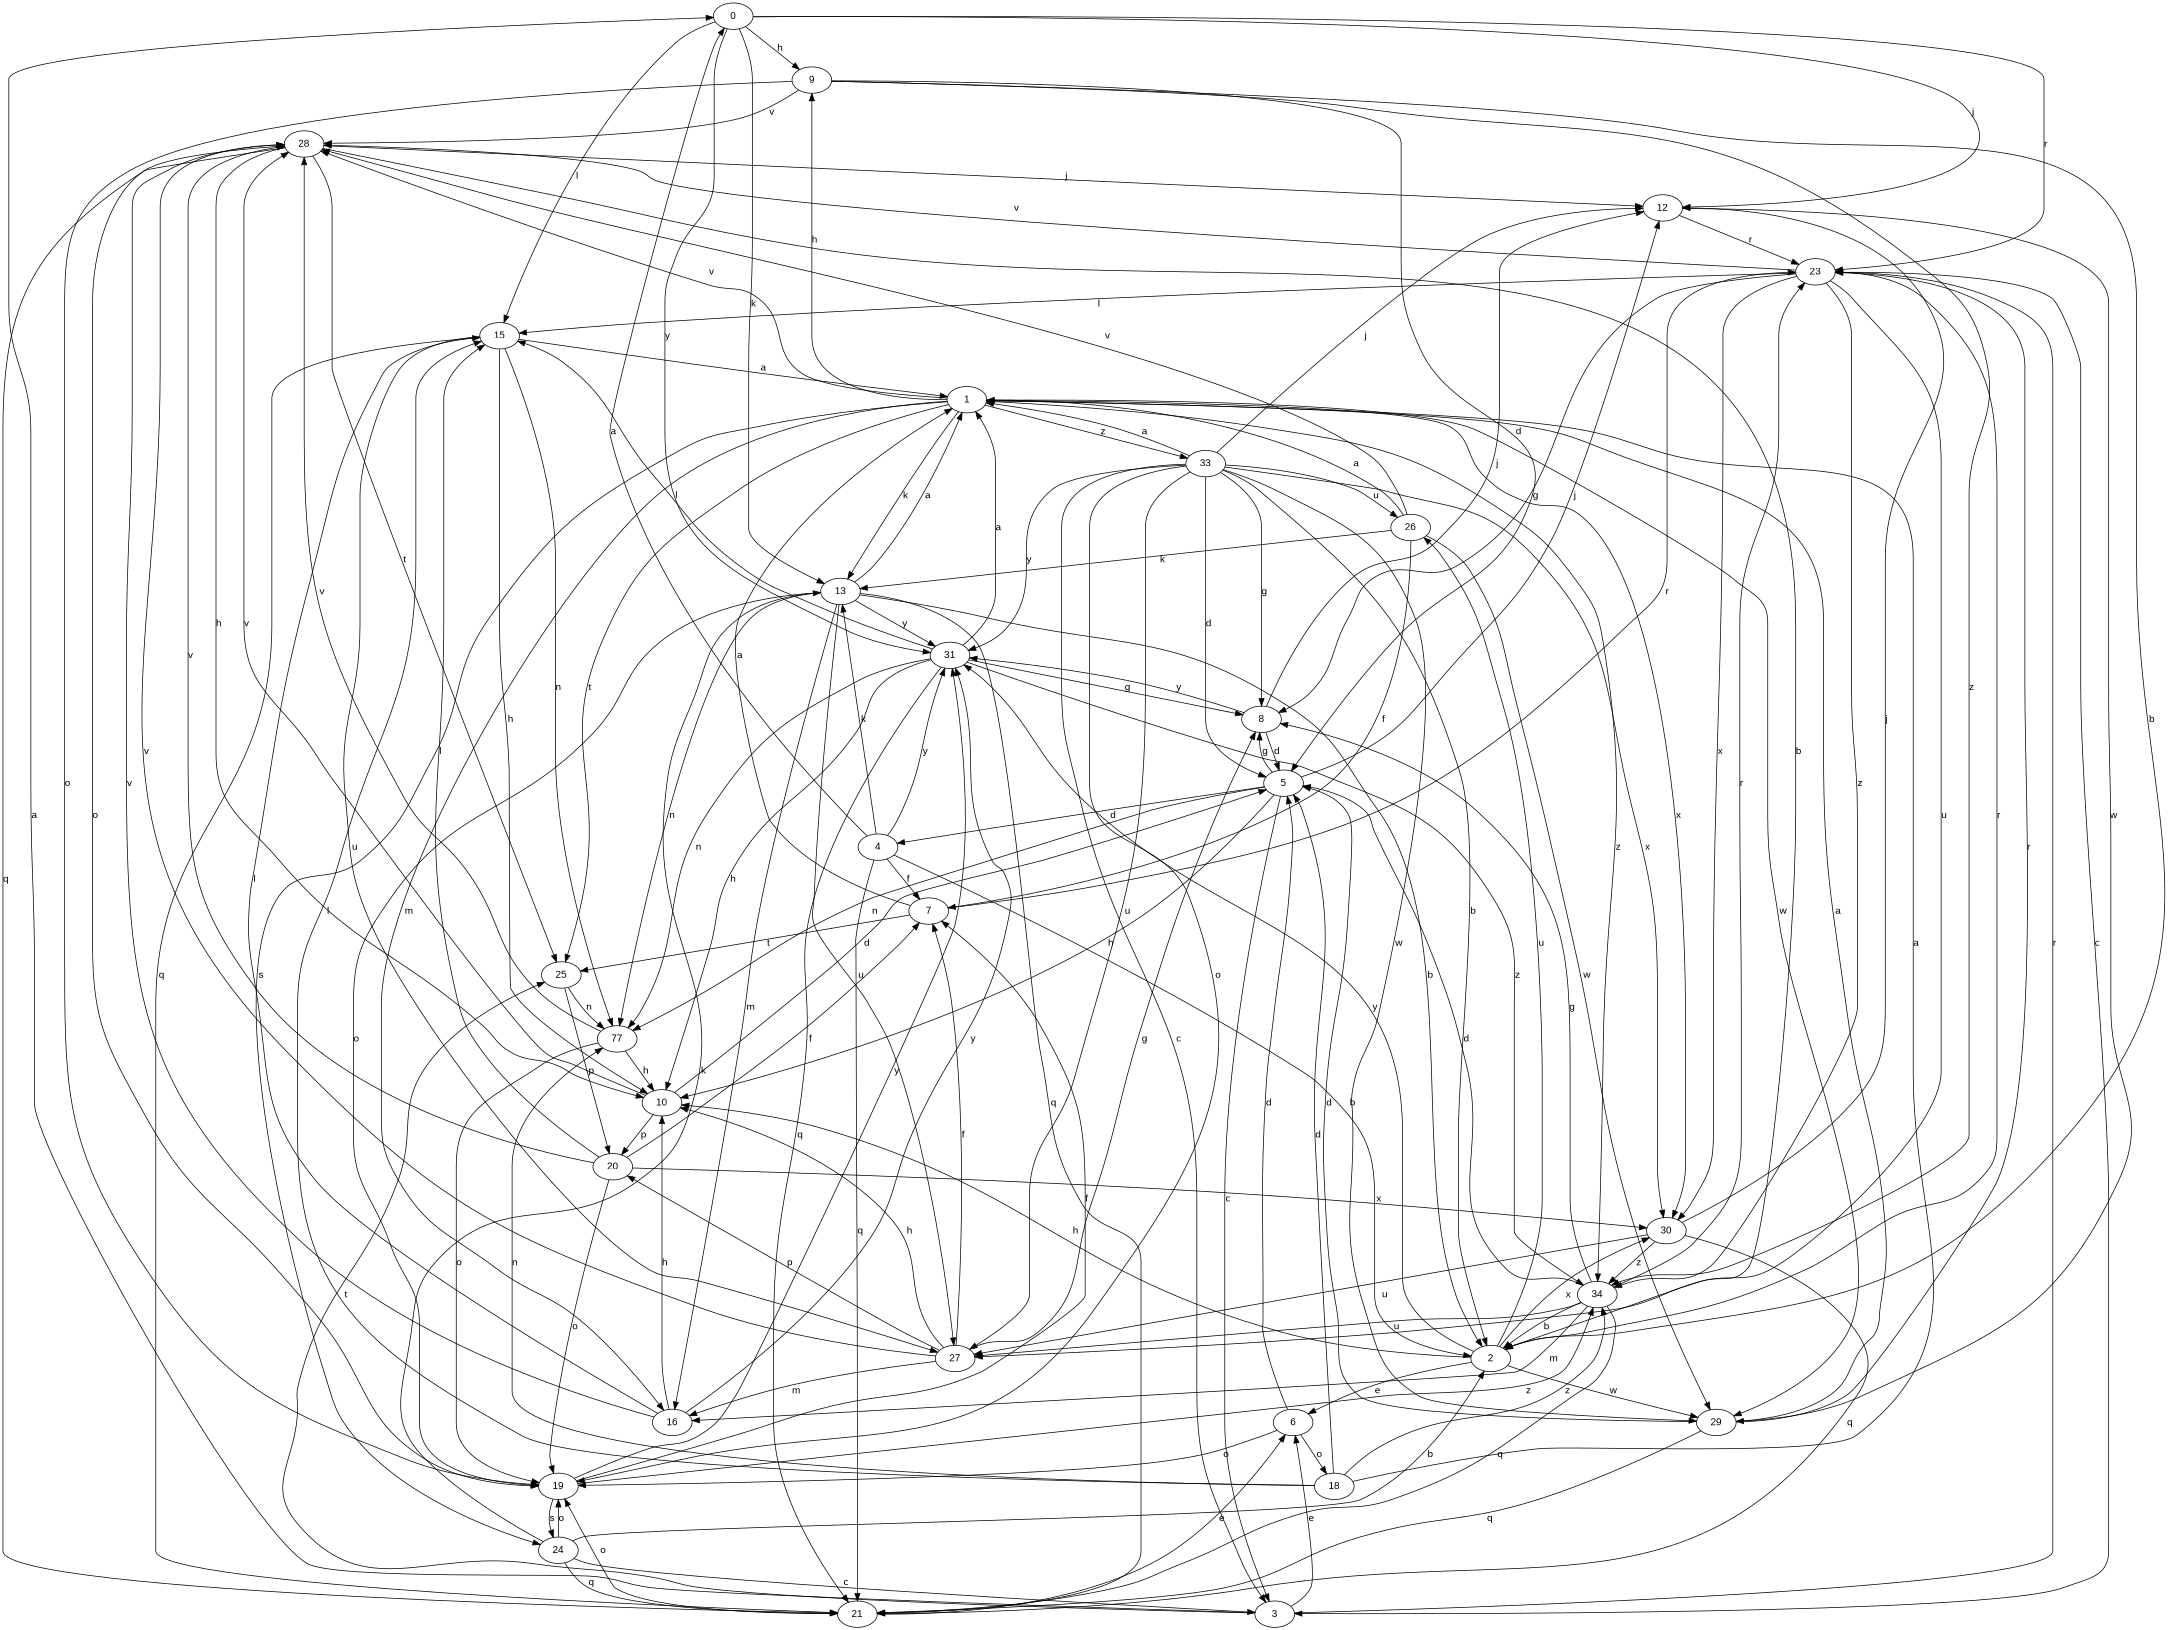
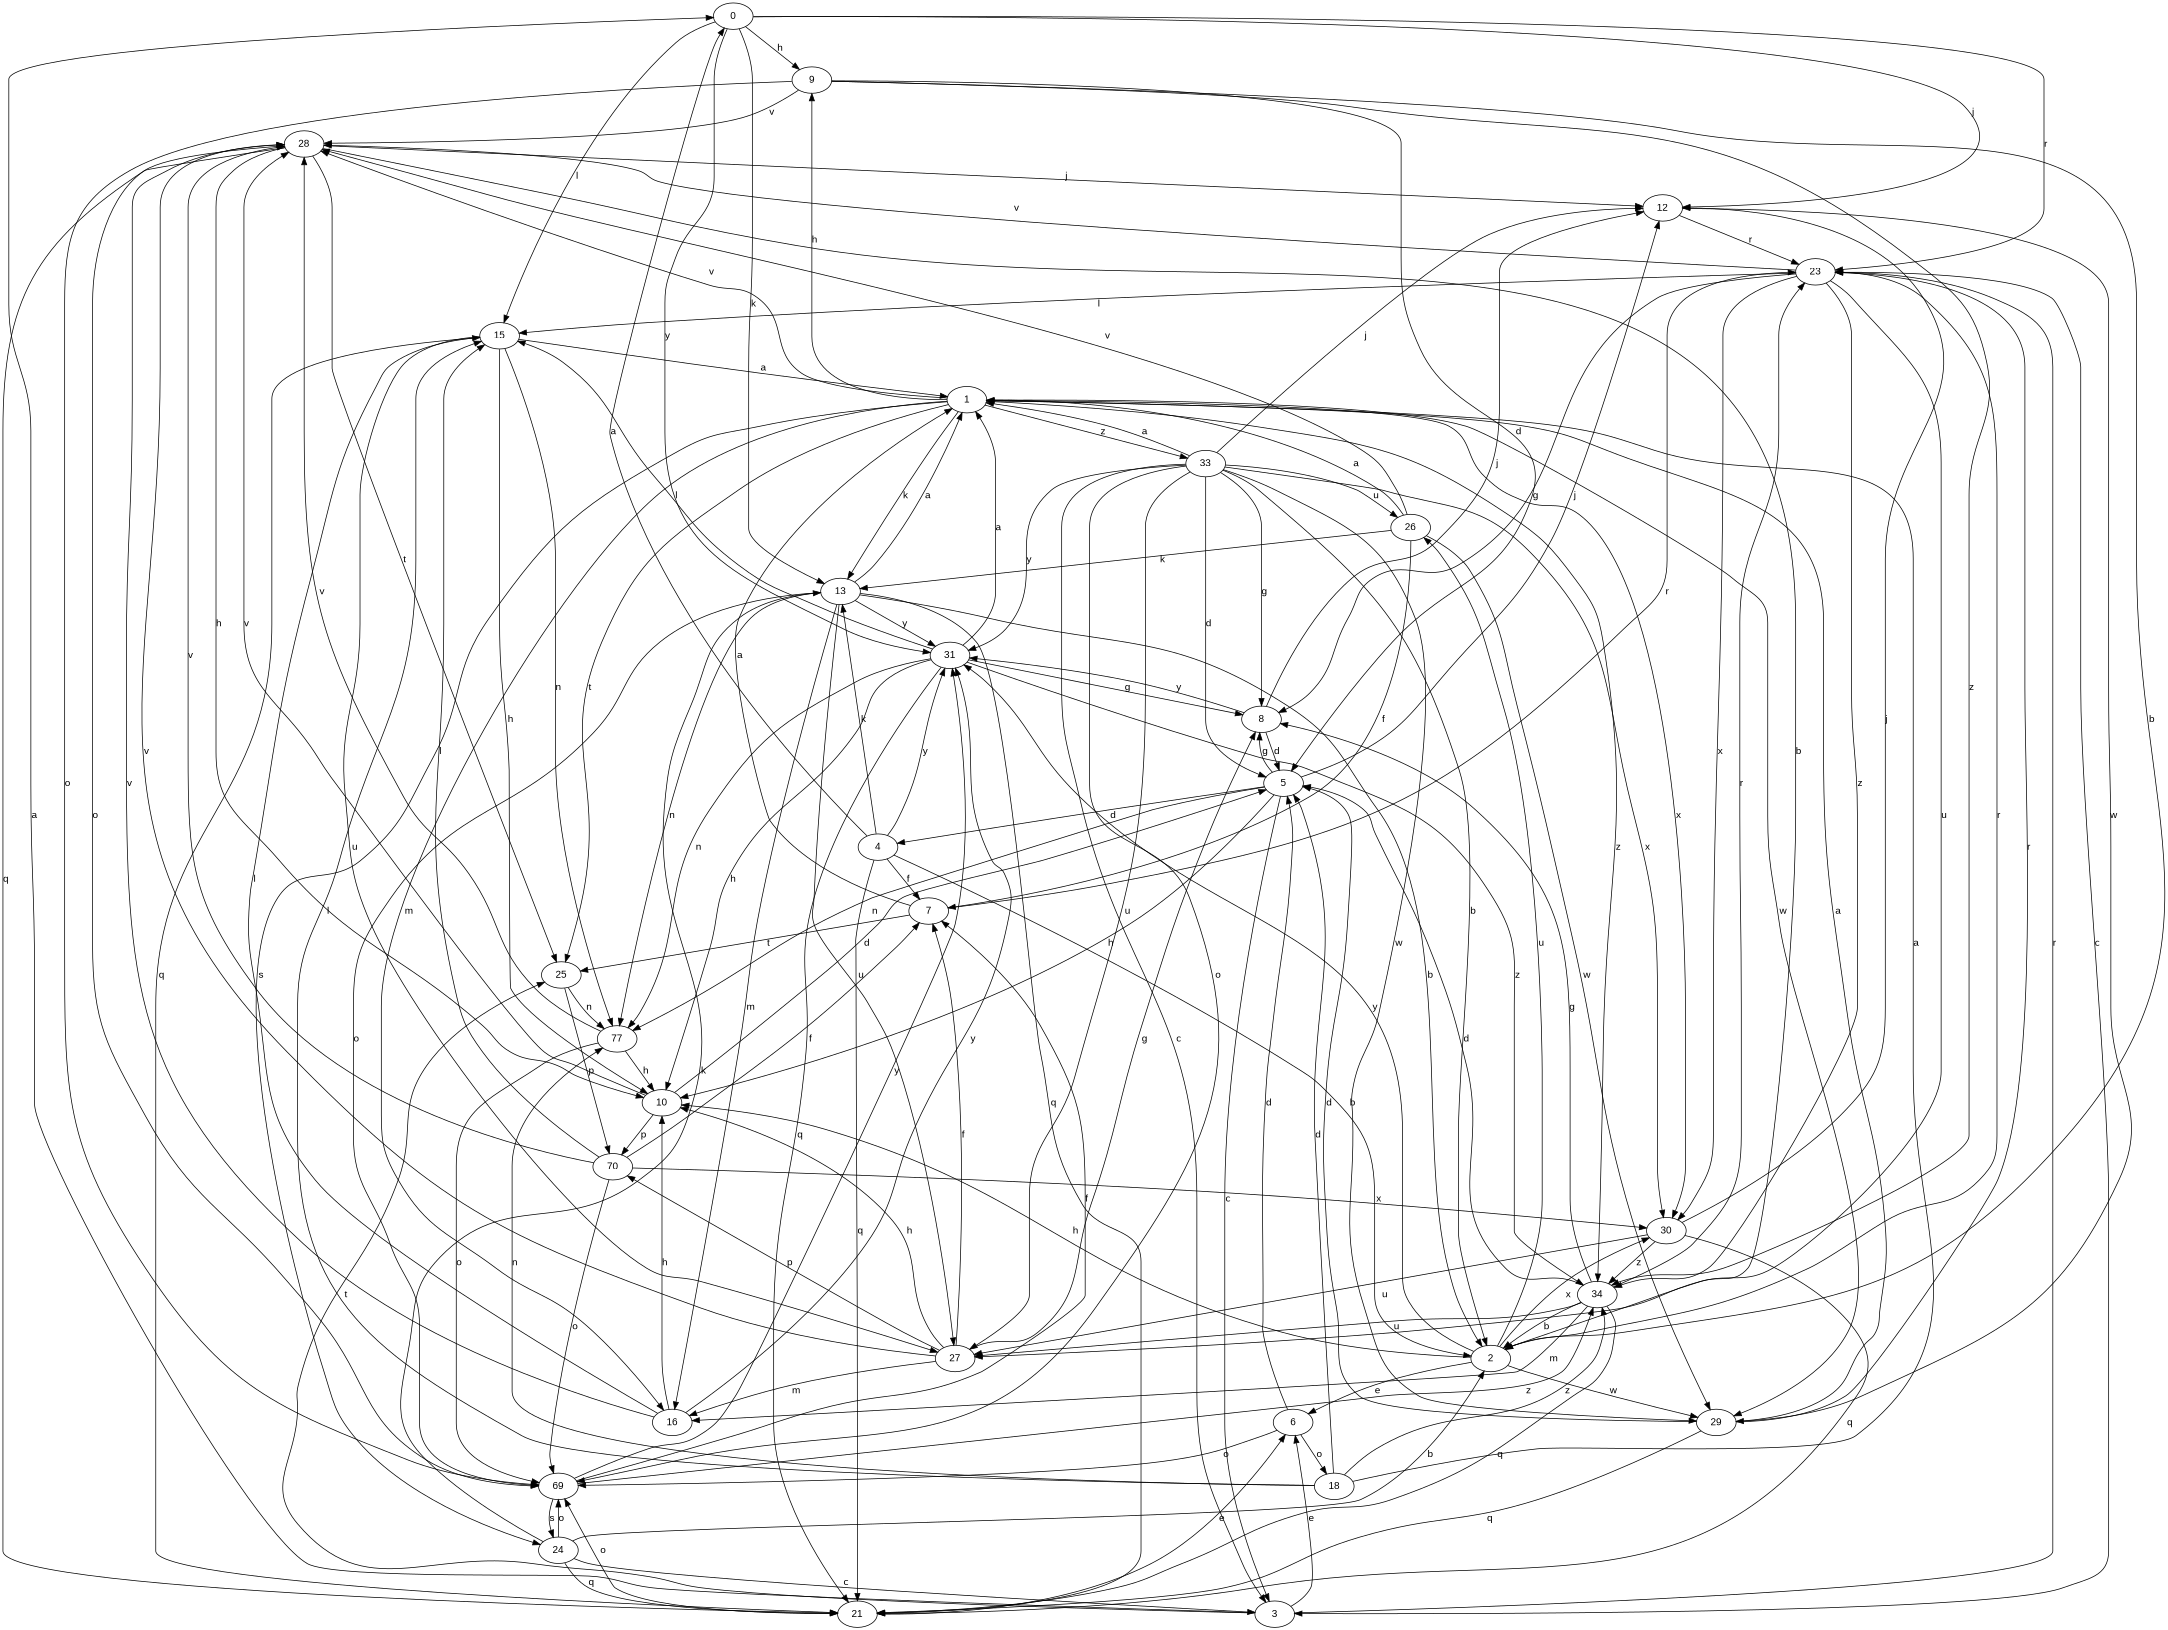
(613, 1167) -> (613, 1167)
(558, 1486) -> (558, 1486)
